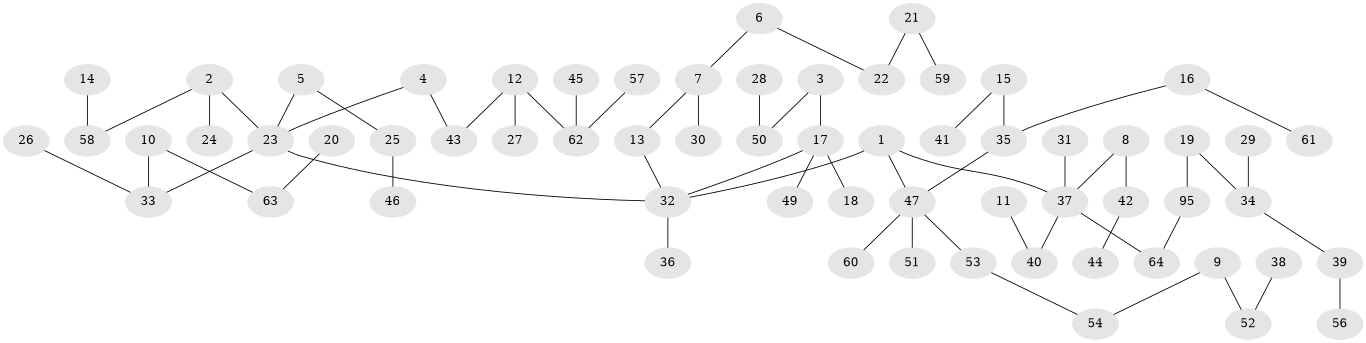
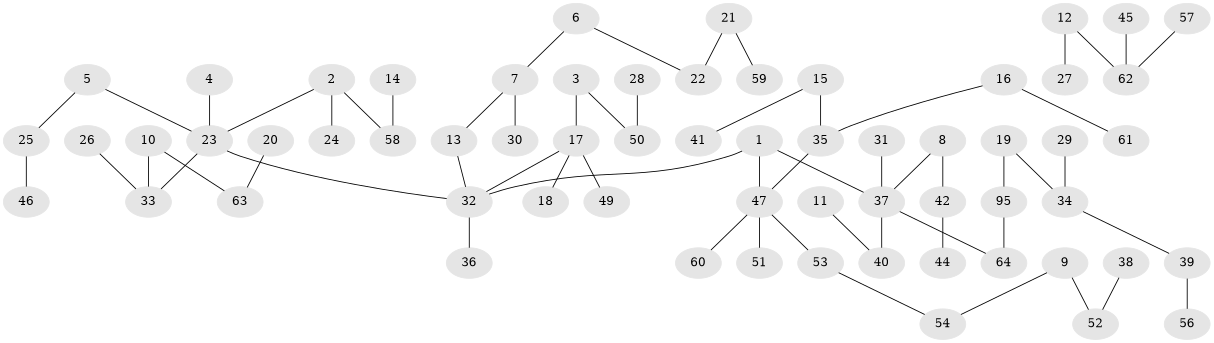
(454, 141) -> none
